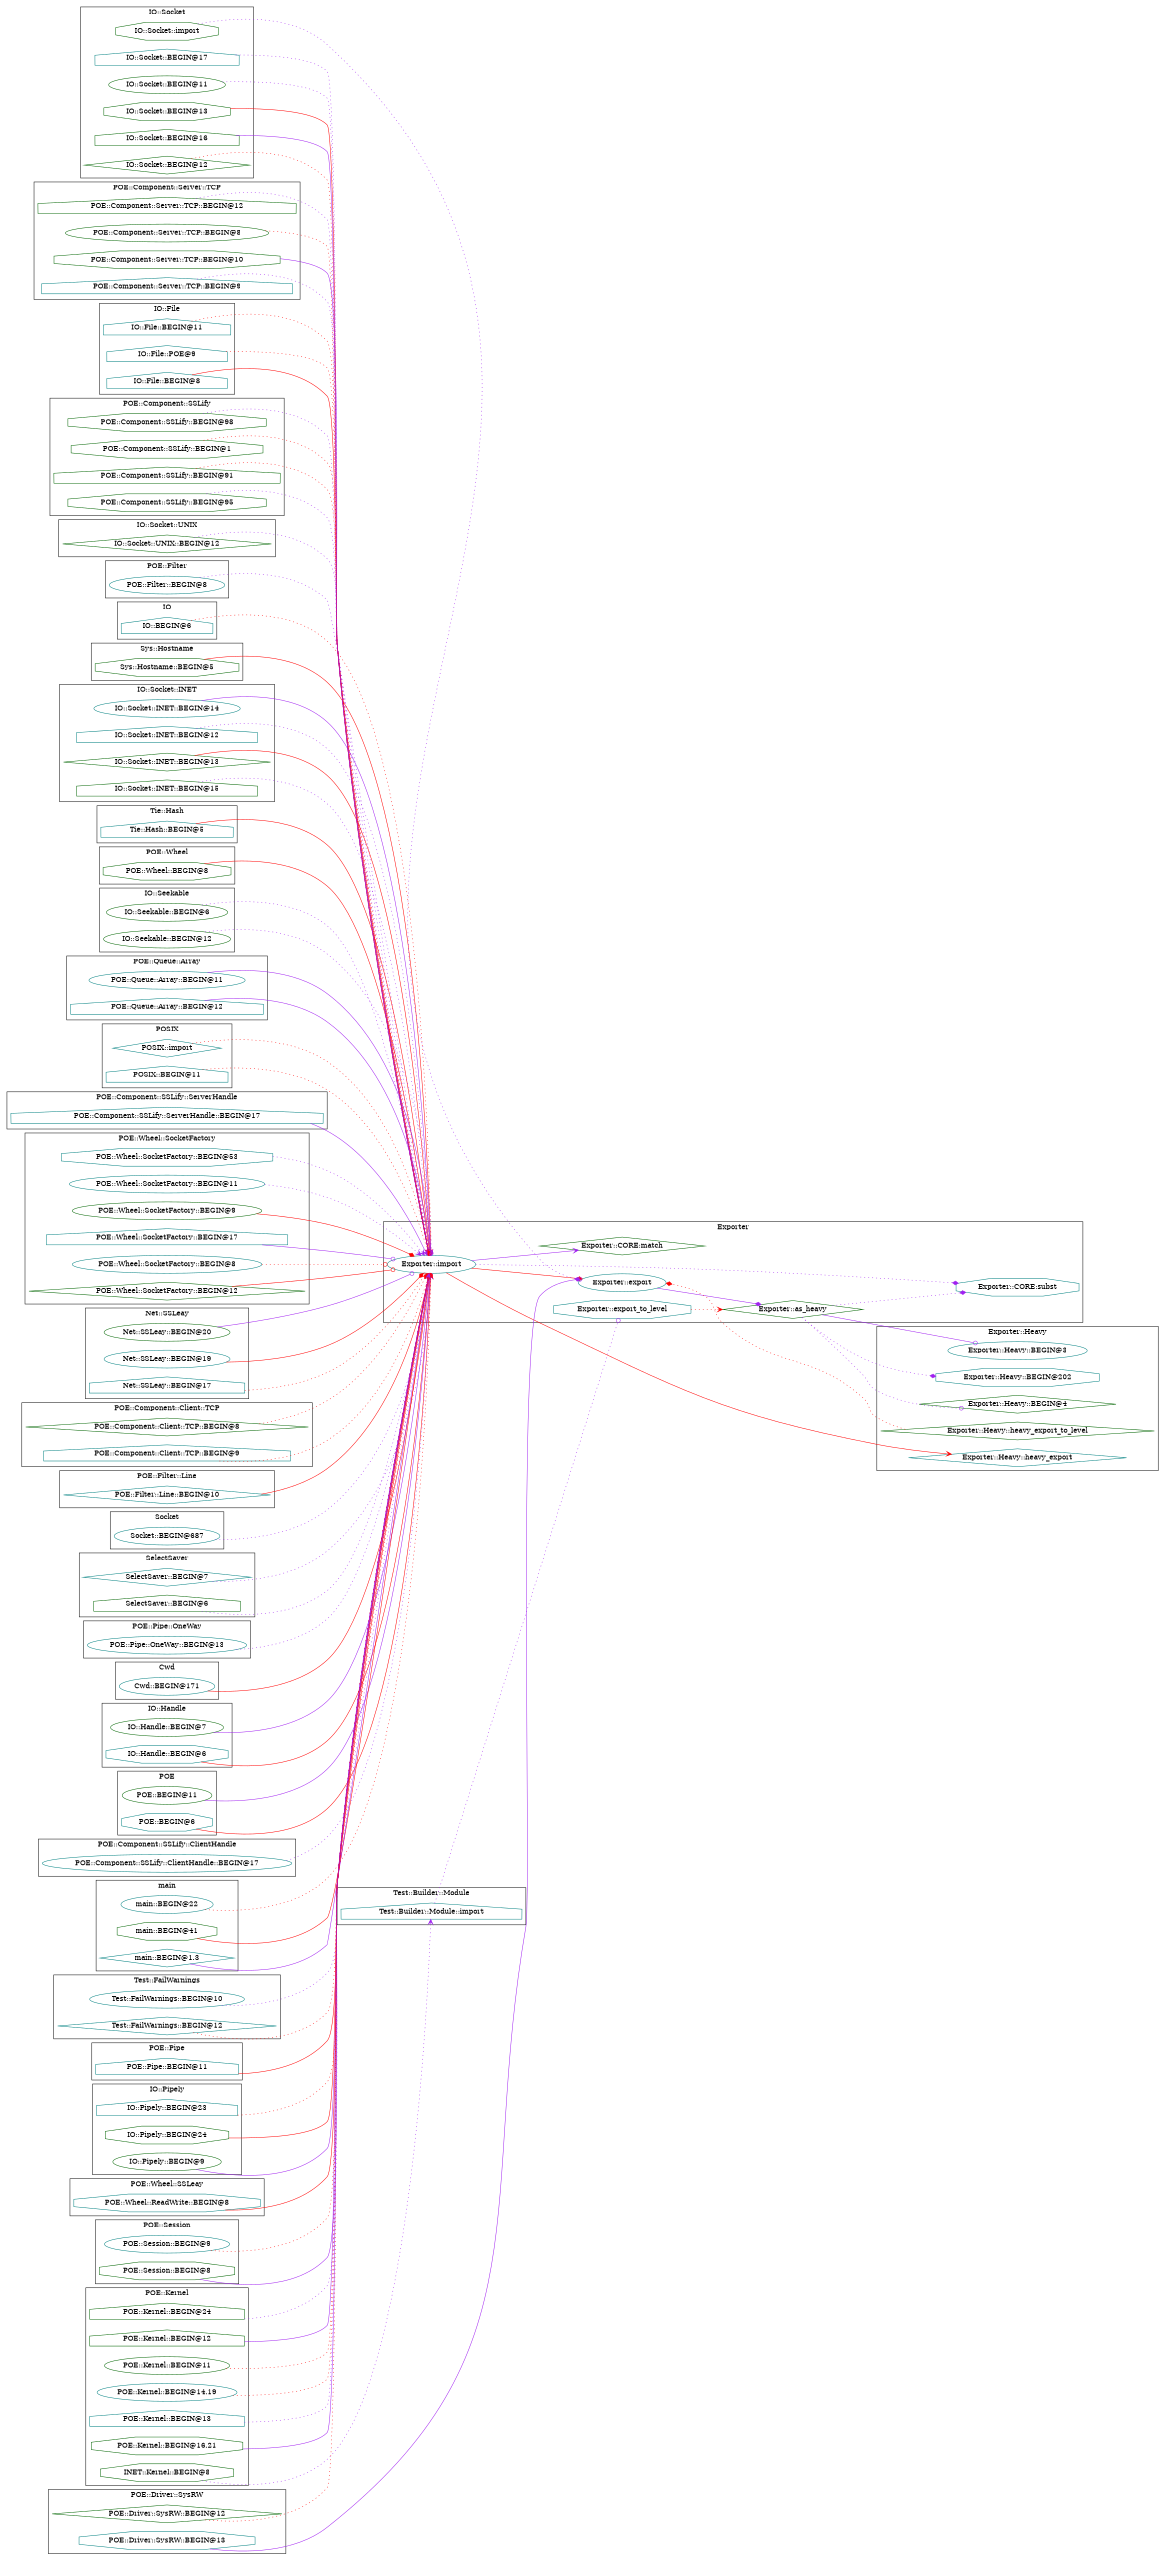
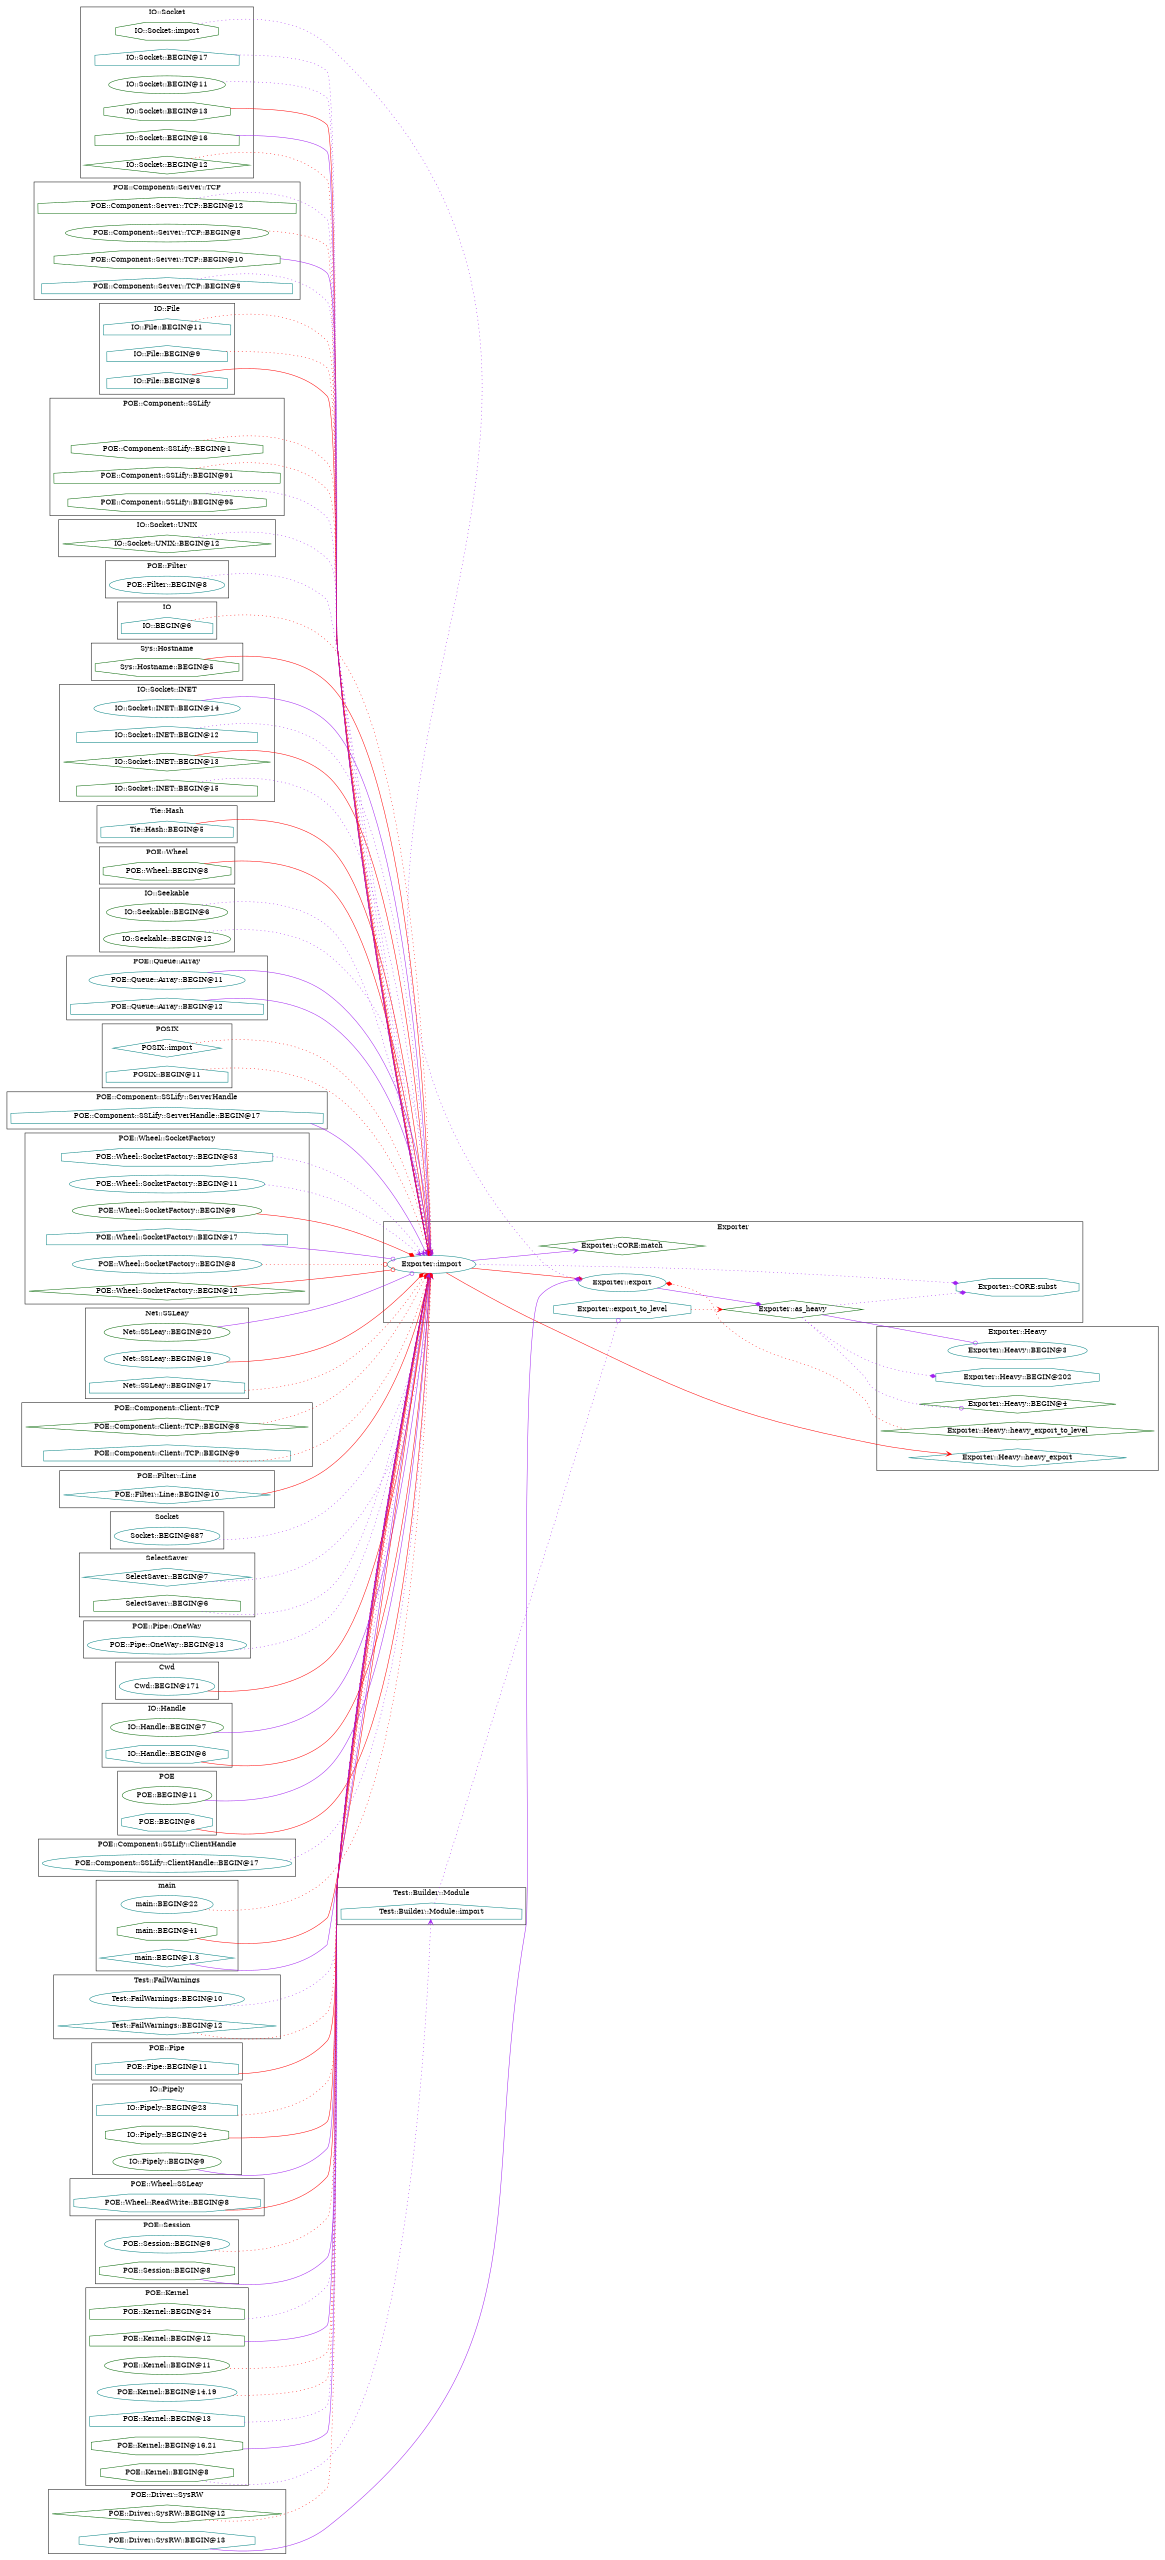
(167, 355) -> (167, 355)
(167, 422) -> none
(167, 2473) -> (167, 2473)
